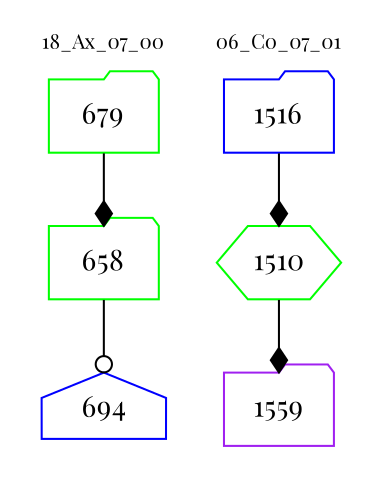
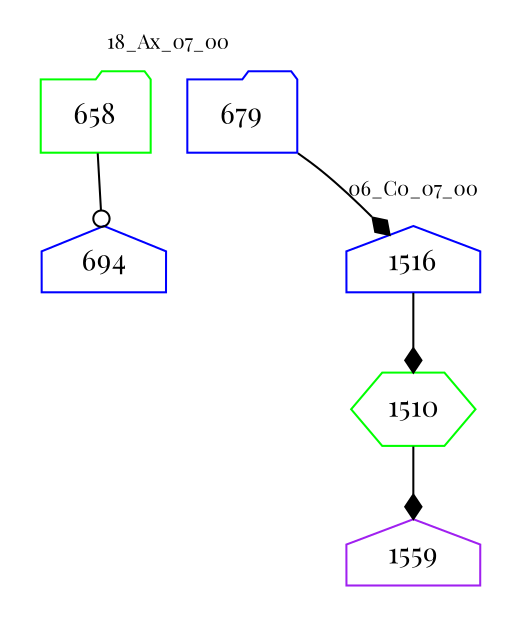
(279, 44) -> (413, 190)
(104, 116) -> (242, 116)
(279, 116) -> (413, 263)
(104, 177) -> (344, 190)
(279, 409) -> (413, 556)
